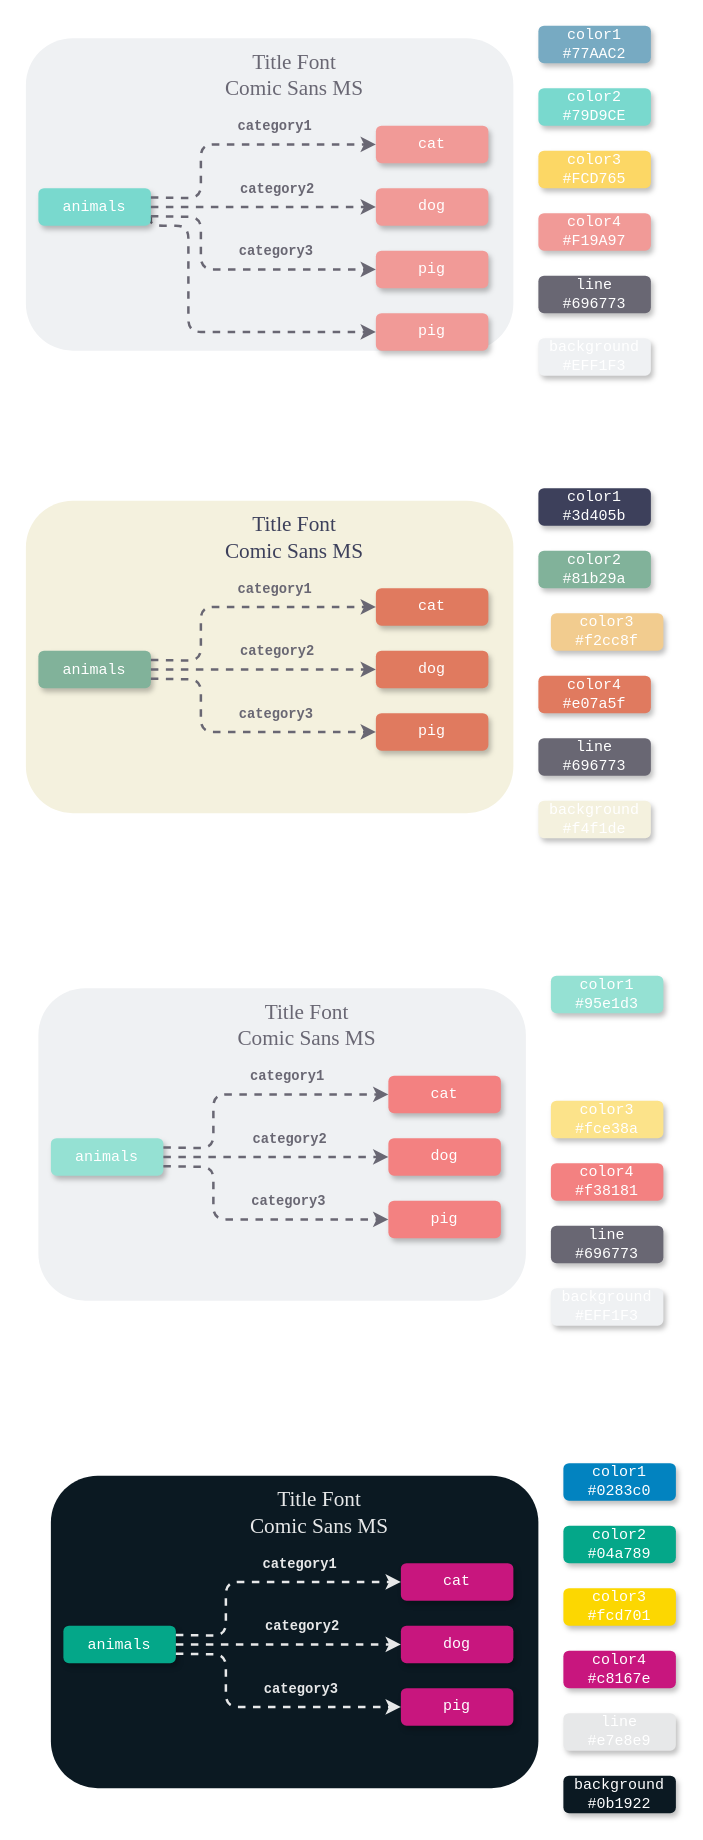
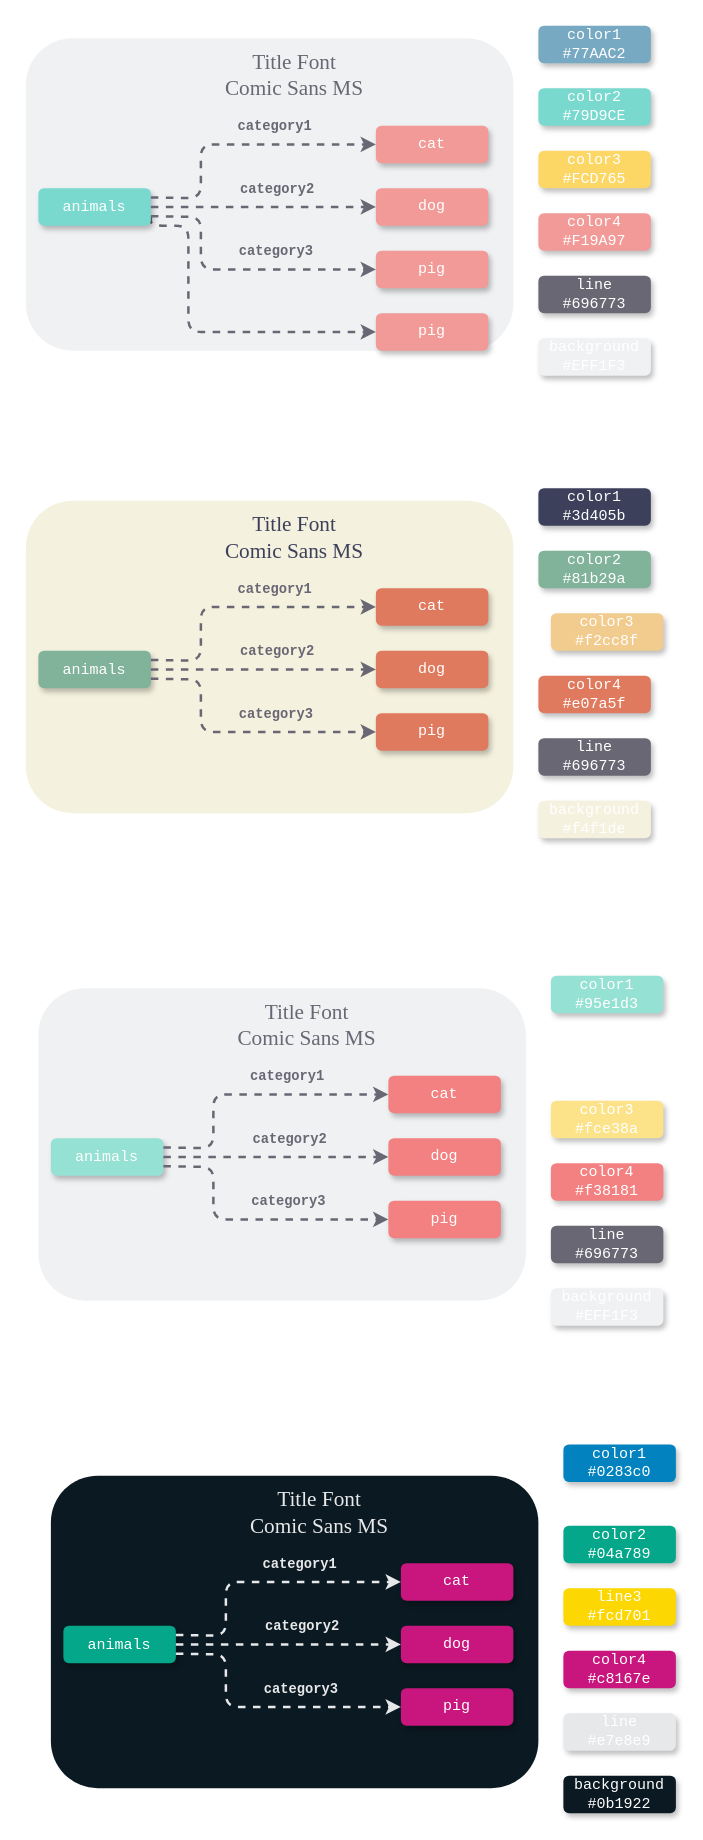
(619, 1482) -> (619, 1463)
(619, 1607) -> (619, 1607)
